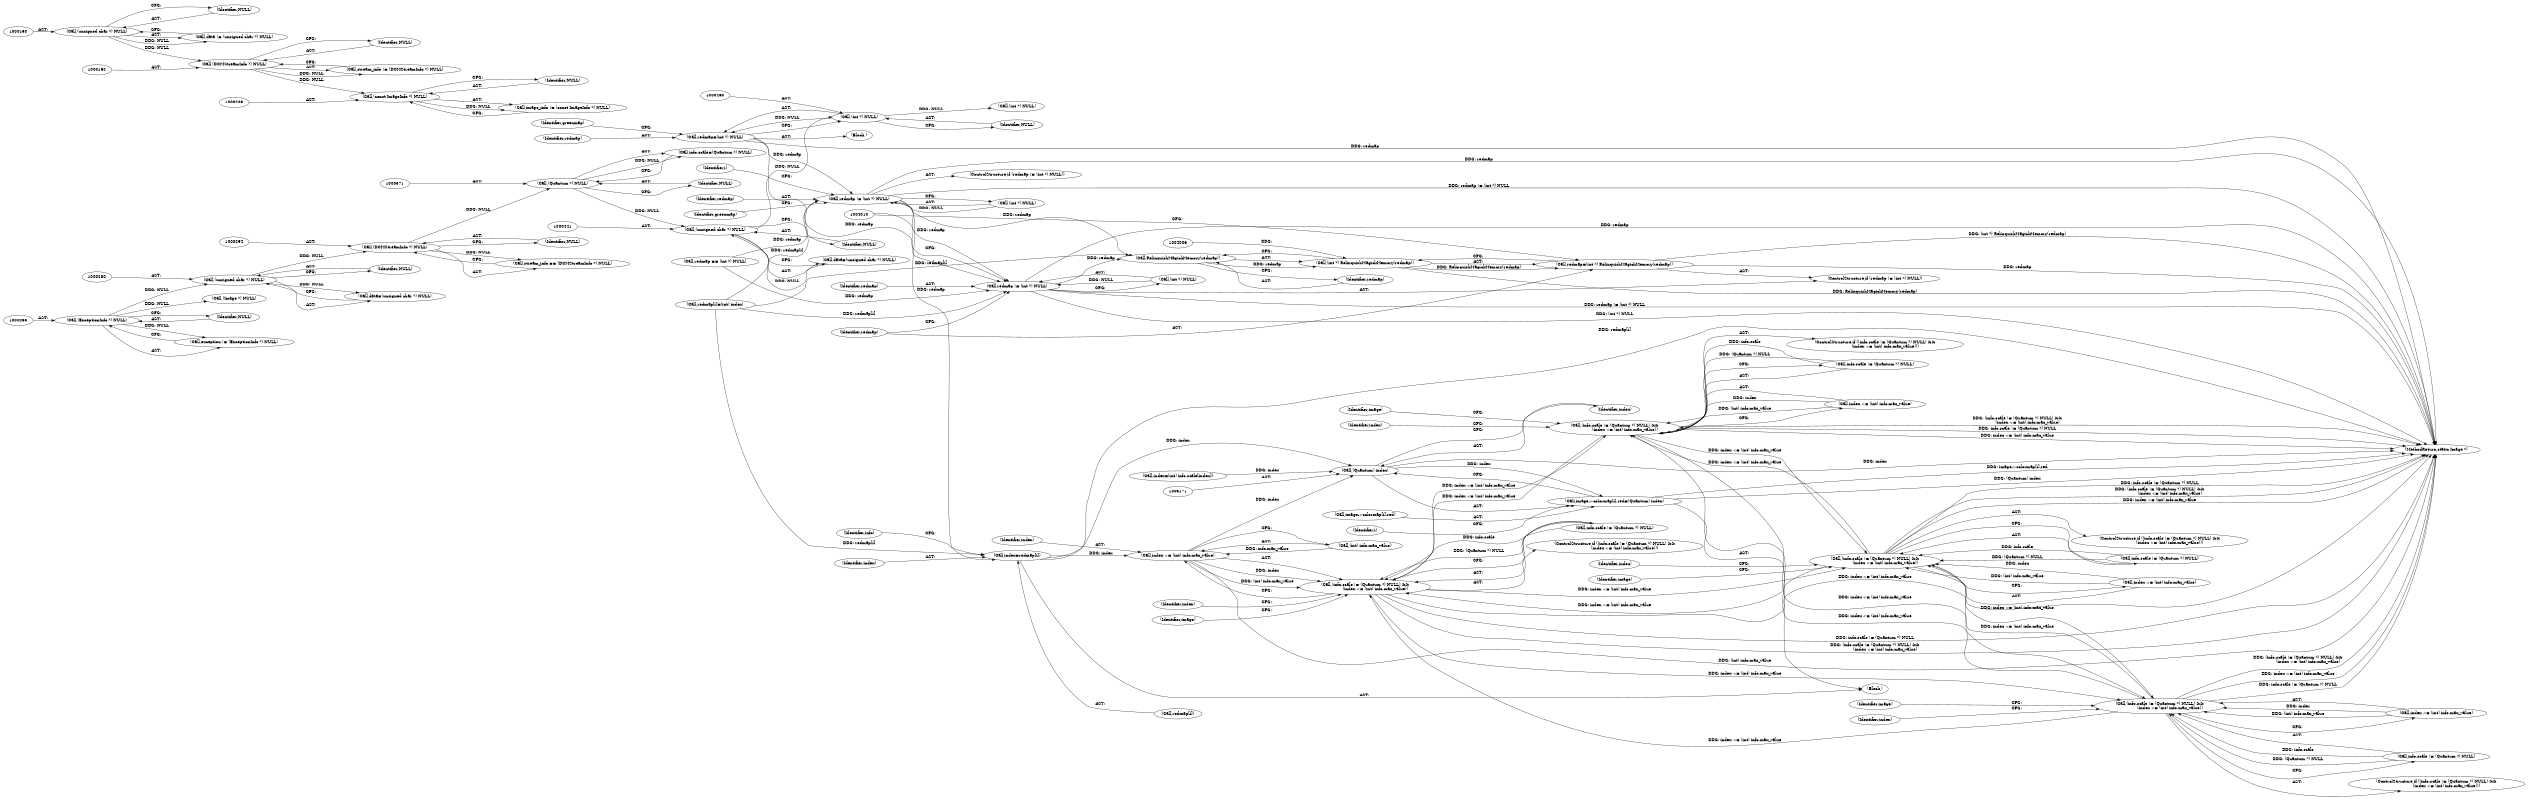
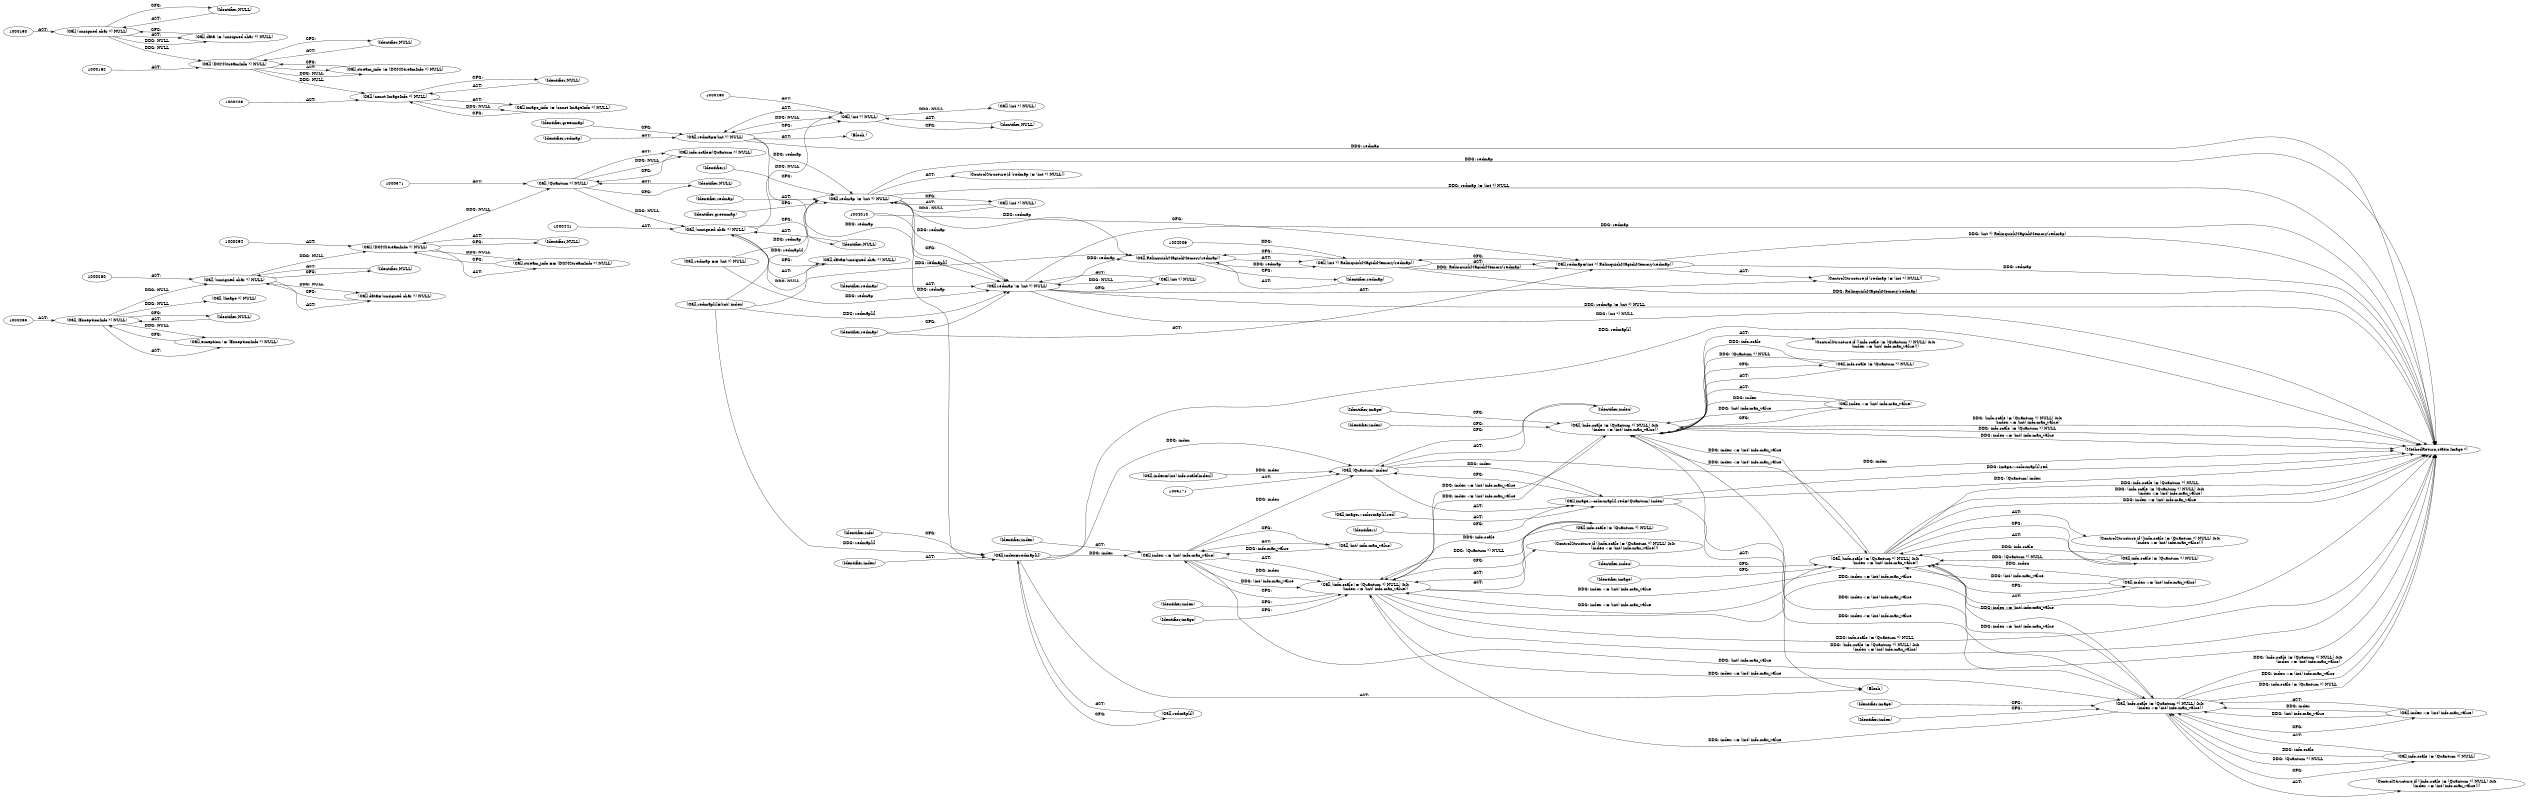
none -> (1054, 681)
